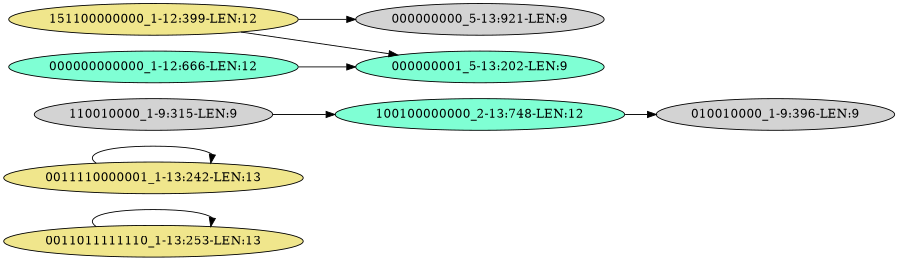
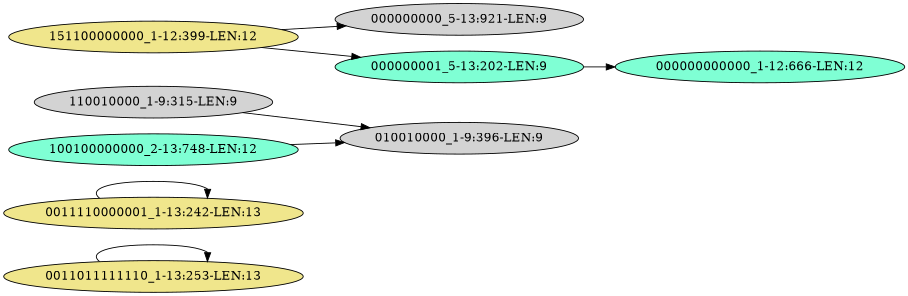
(322, 67) -> (595, 67)
(299, 114) -> (302, 120)
